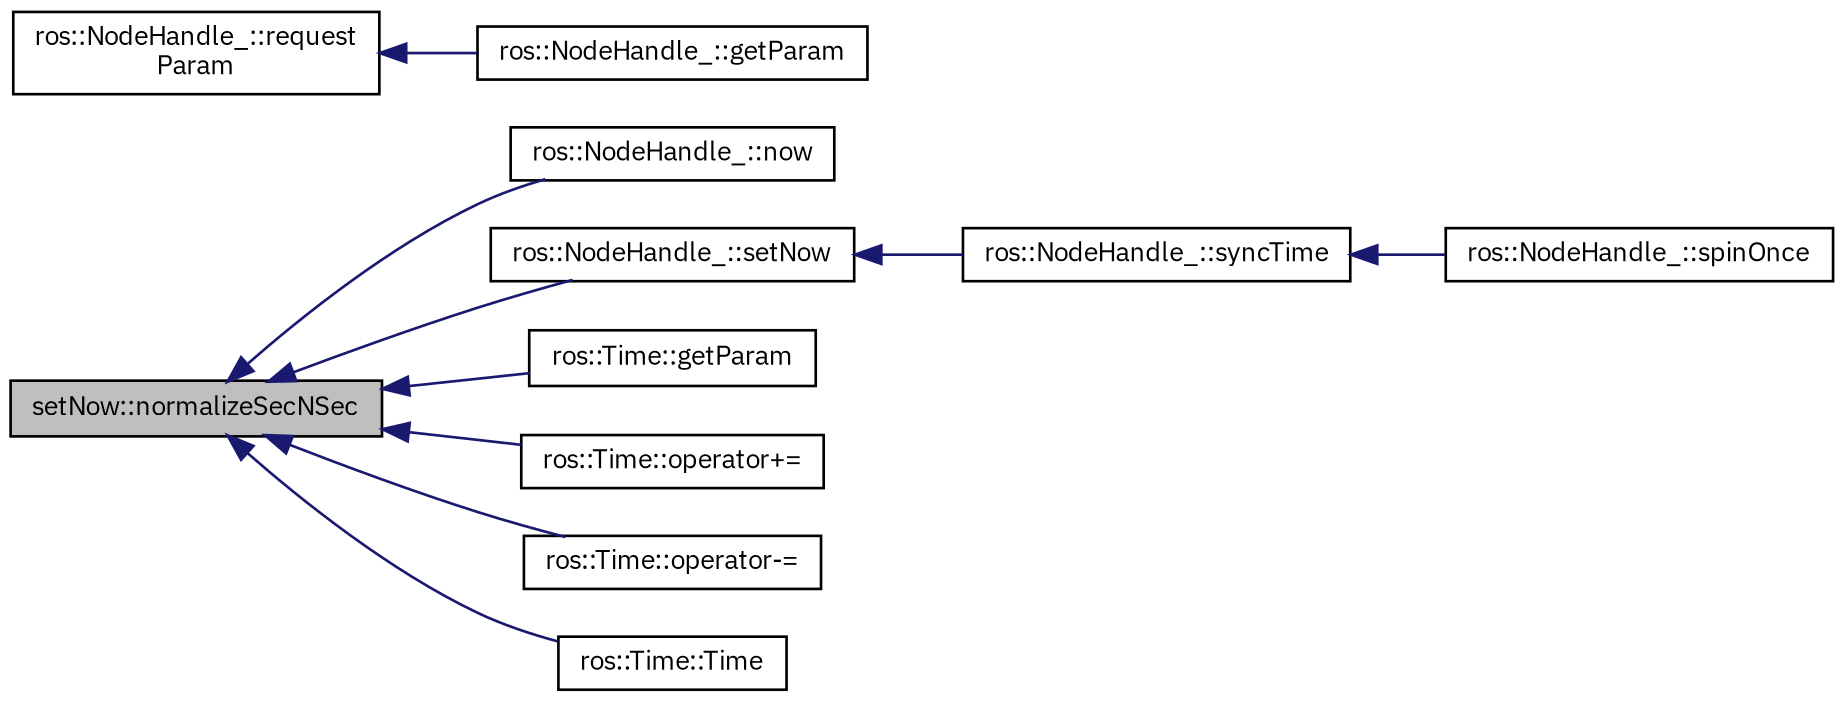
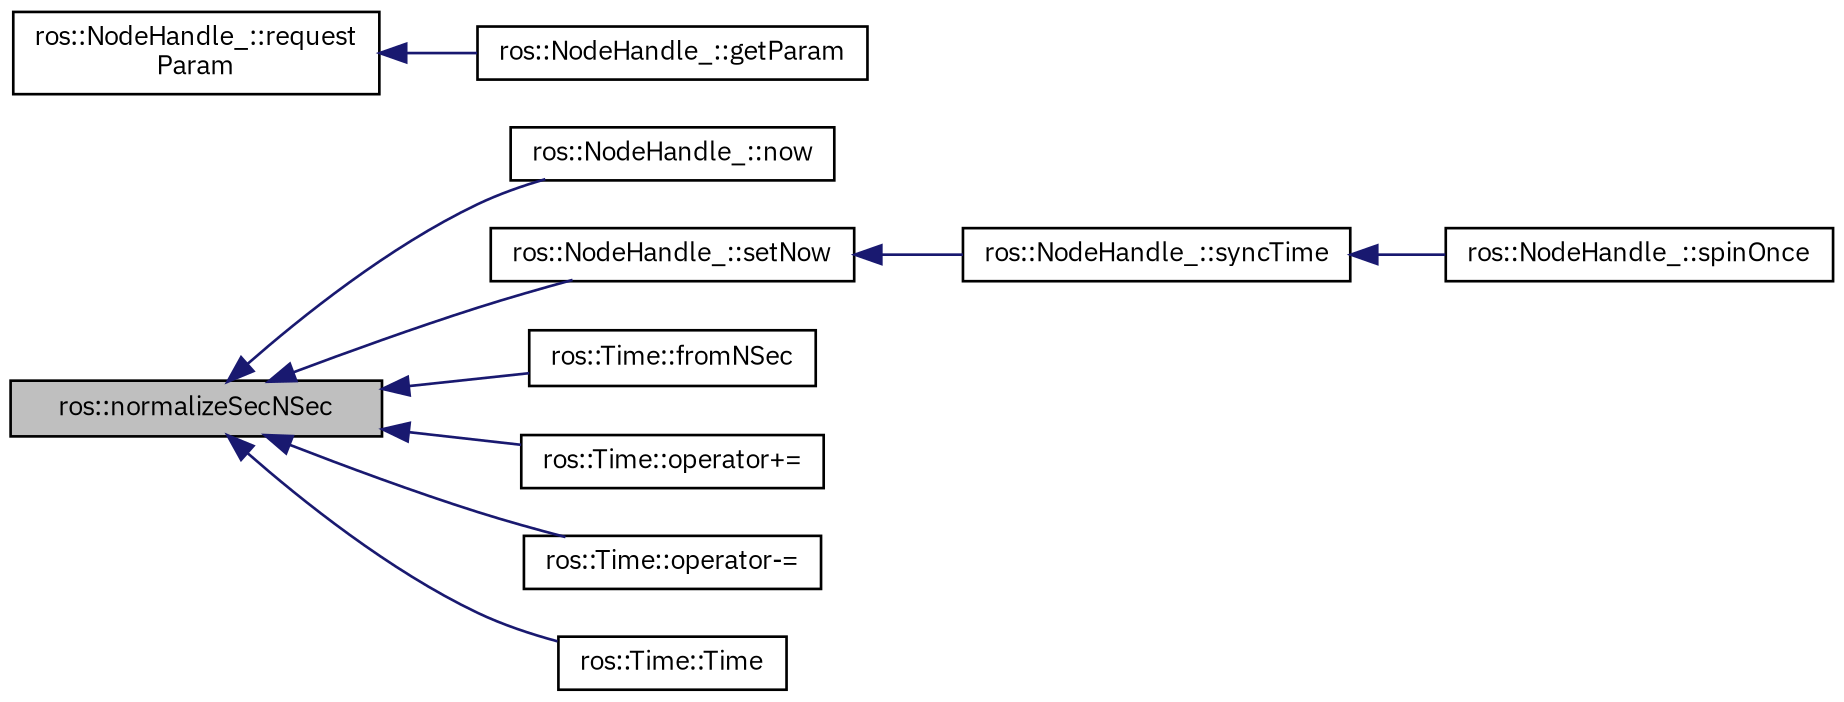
(672, 358) -> (672, 358)
(196, 409) -> (196, 409)
